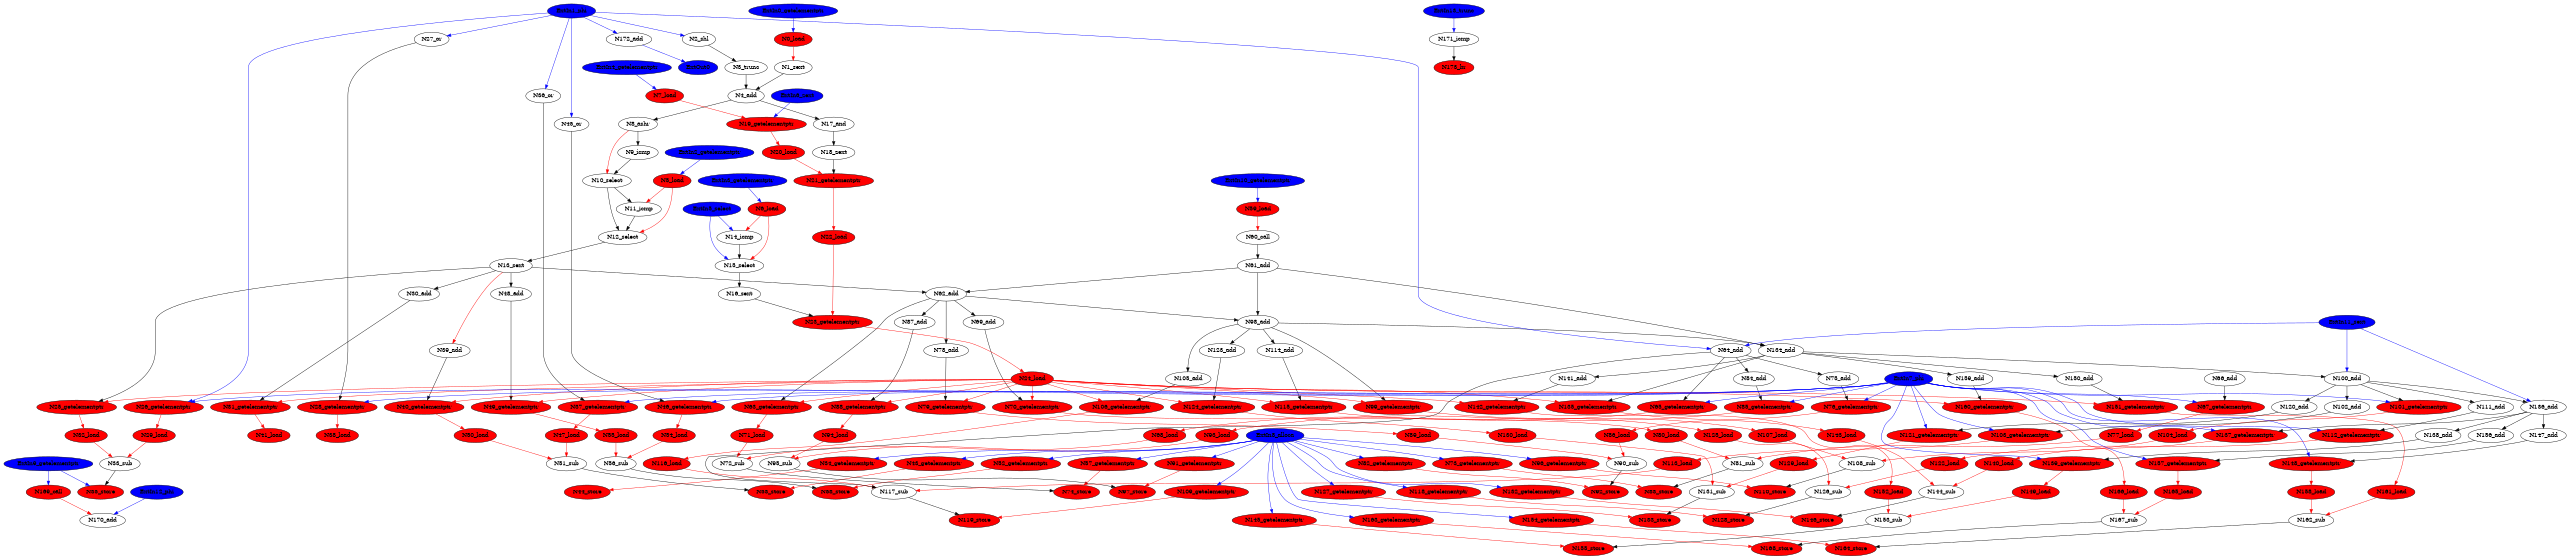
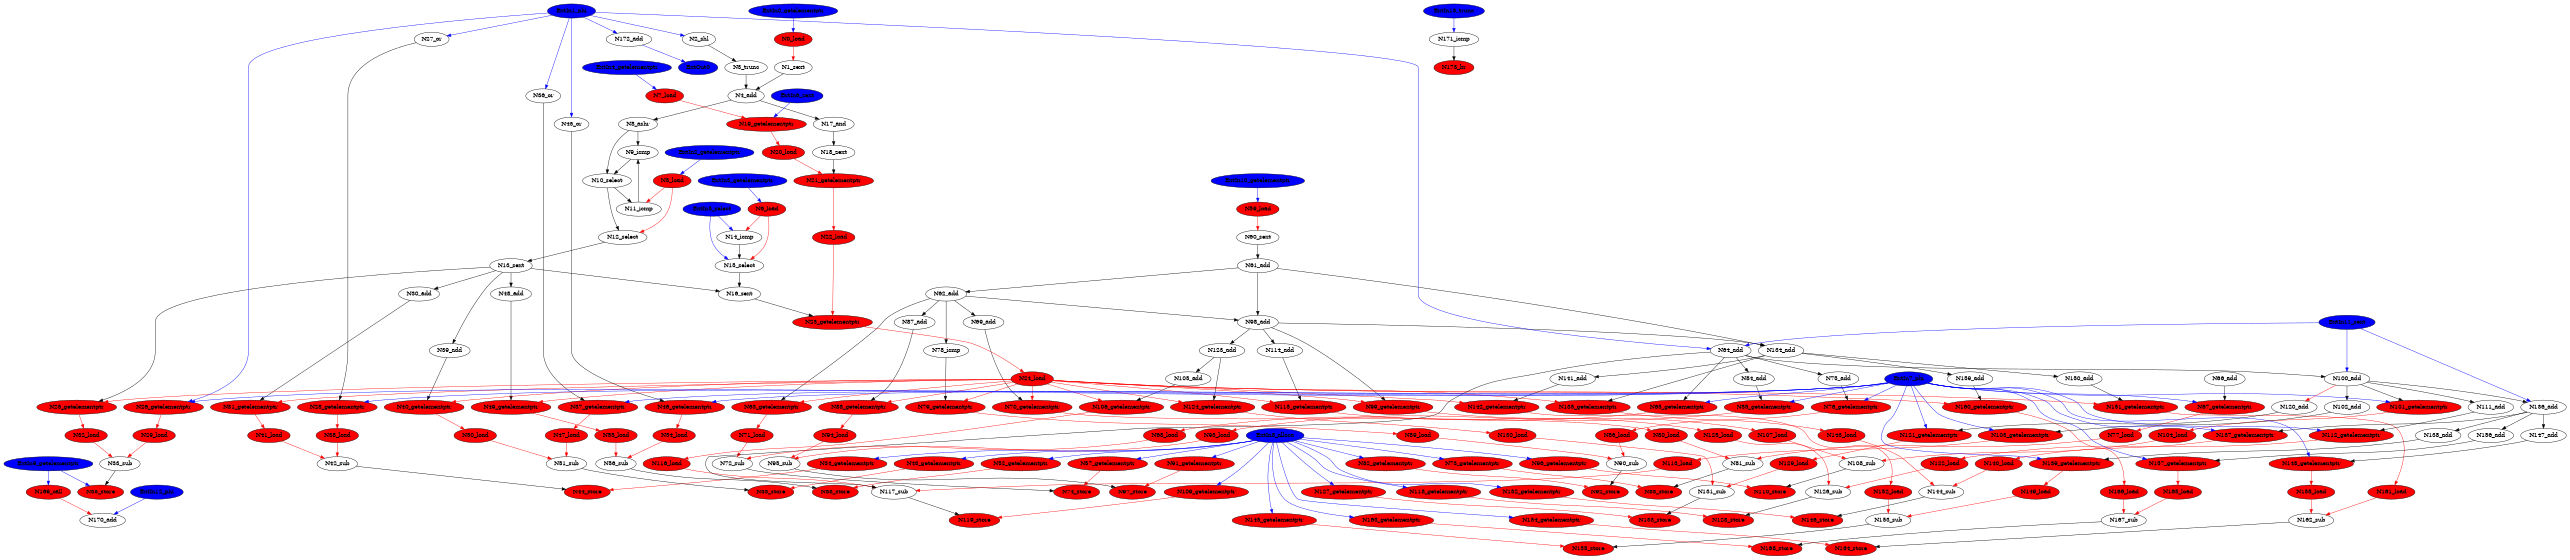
(613, 147) -> (613, 147)
(632, 222) -> (638, 183)
(1258, 237) -> (1258, 237)
(727, 280) -> (623, 280)
(475, 303) -> (475, 303)
(1204, 337) -> (1207, 364)
(946, 351) -> (946, 351)
(2062, 362) -> (2033, 369)
(2322, 392) -> (2322, 392)
none -> (337, 464)
